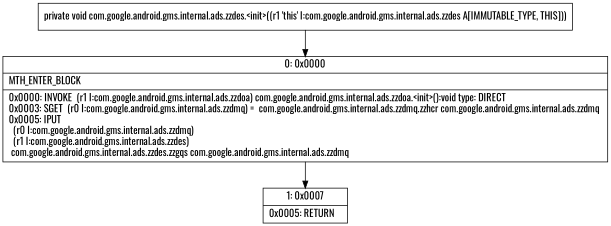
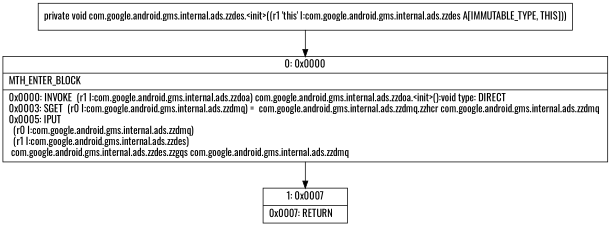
(305, 214) -> (304, 214)
